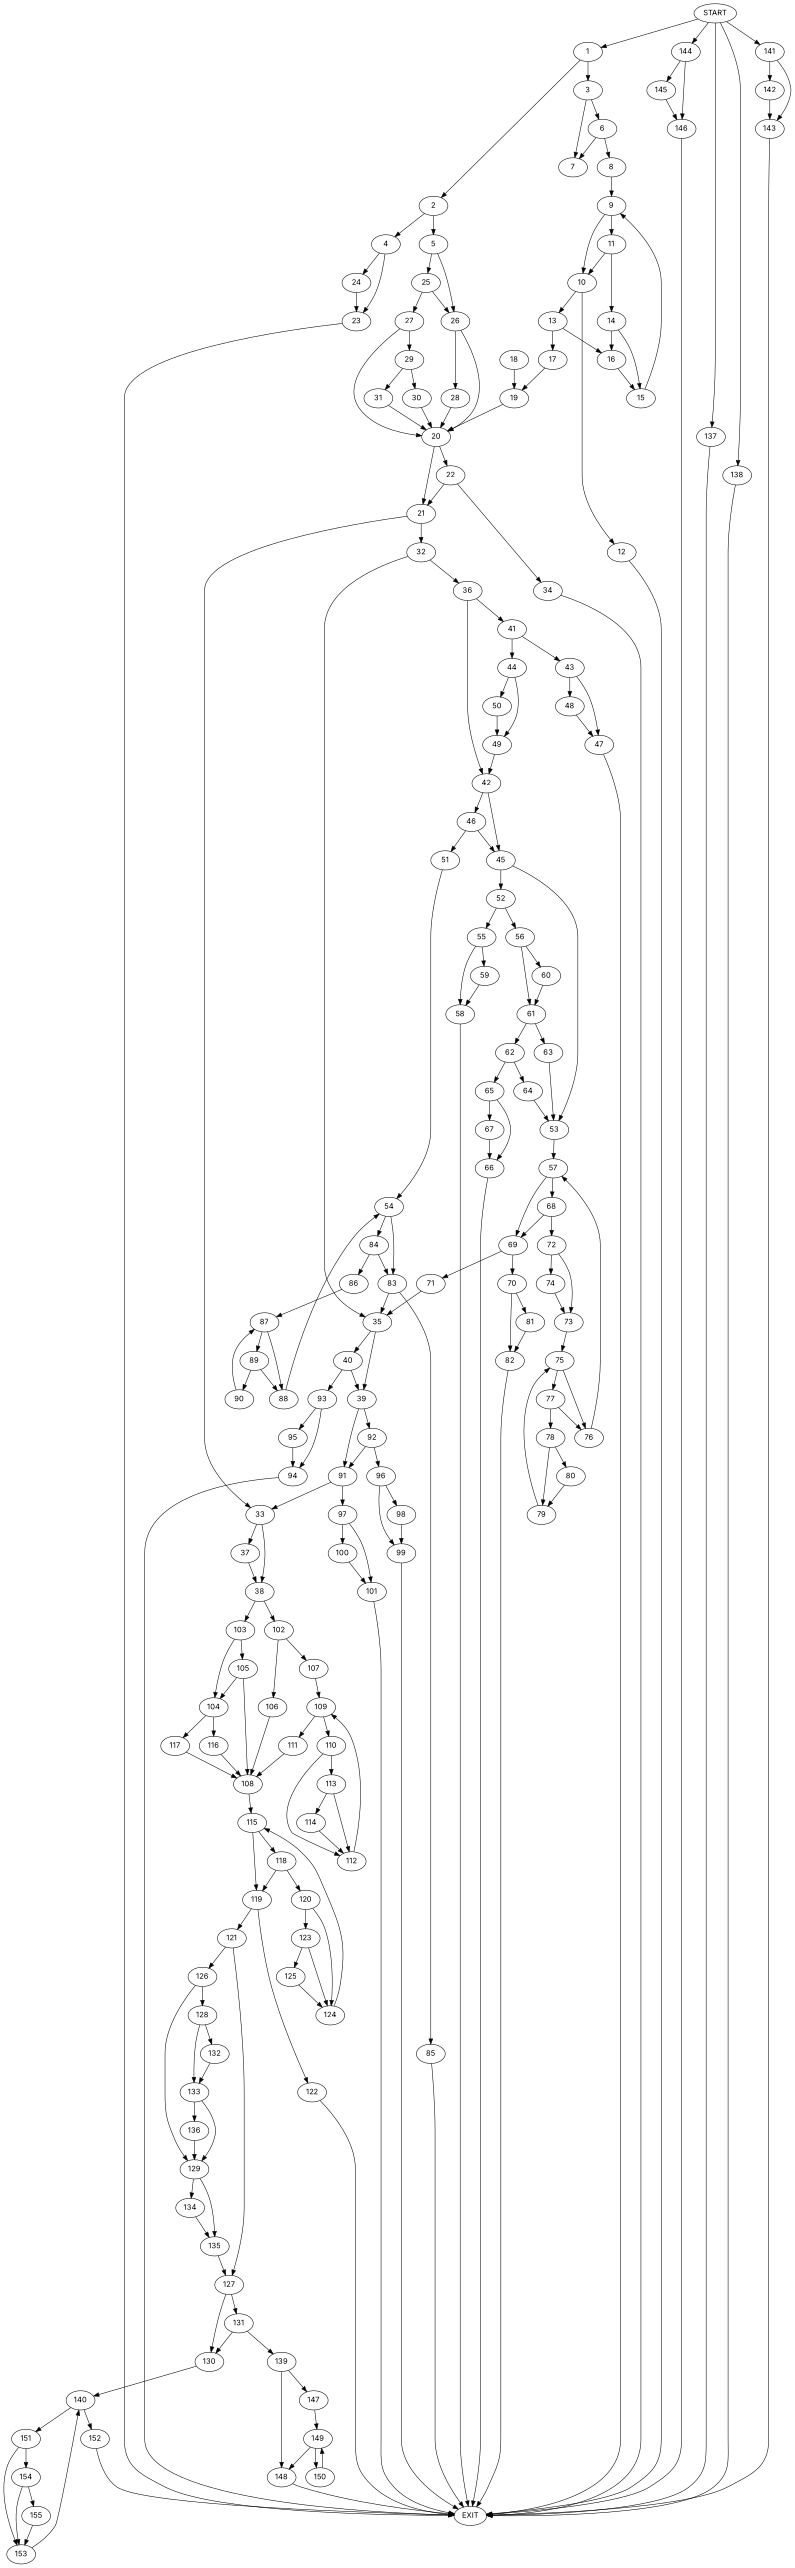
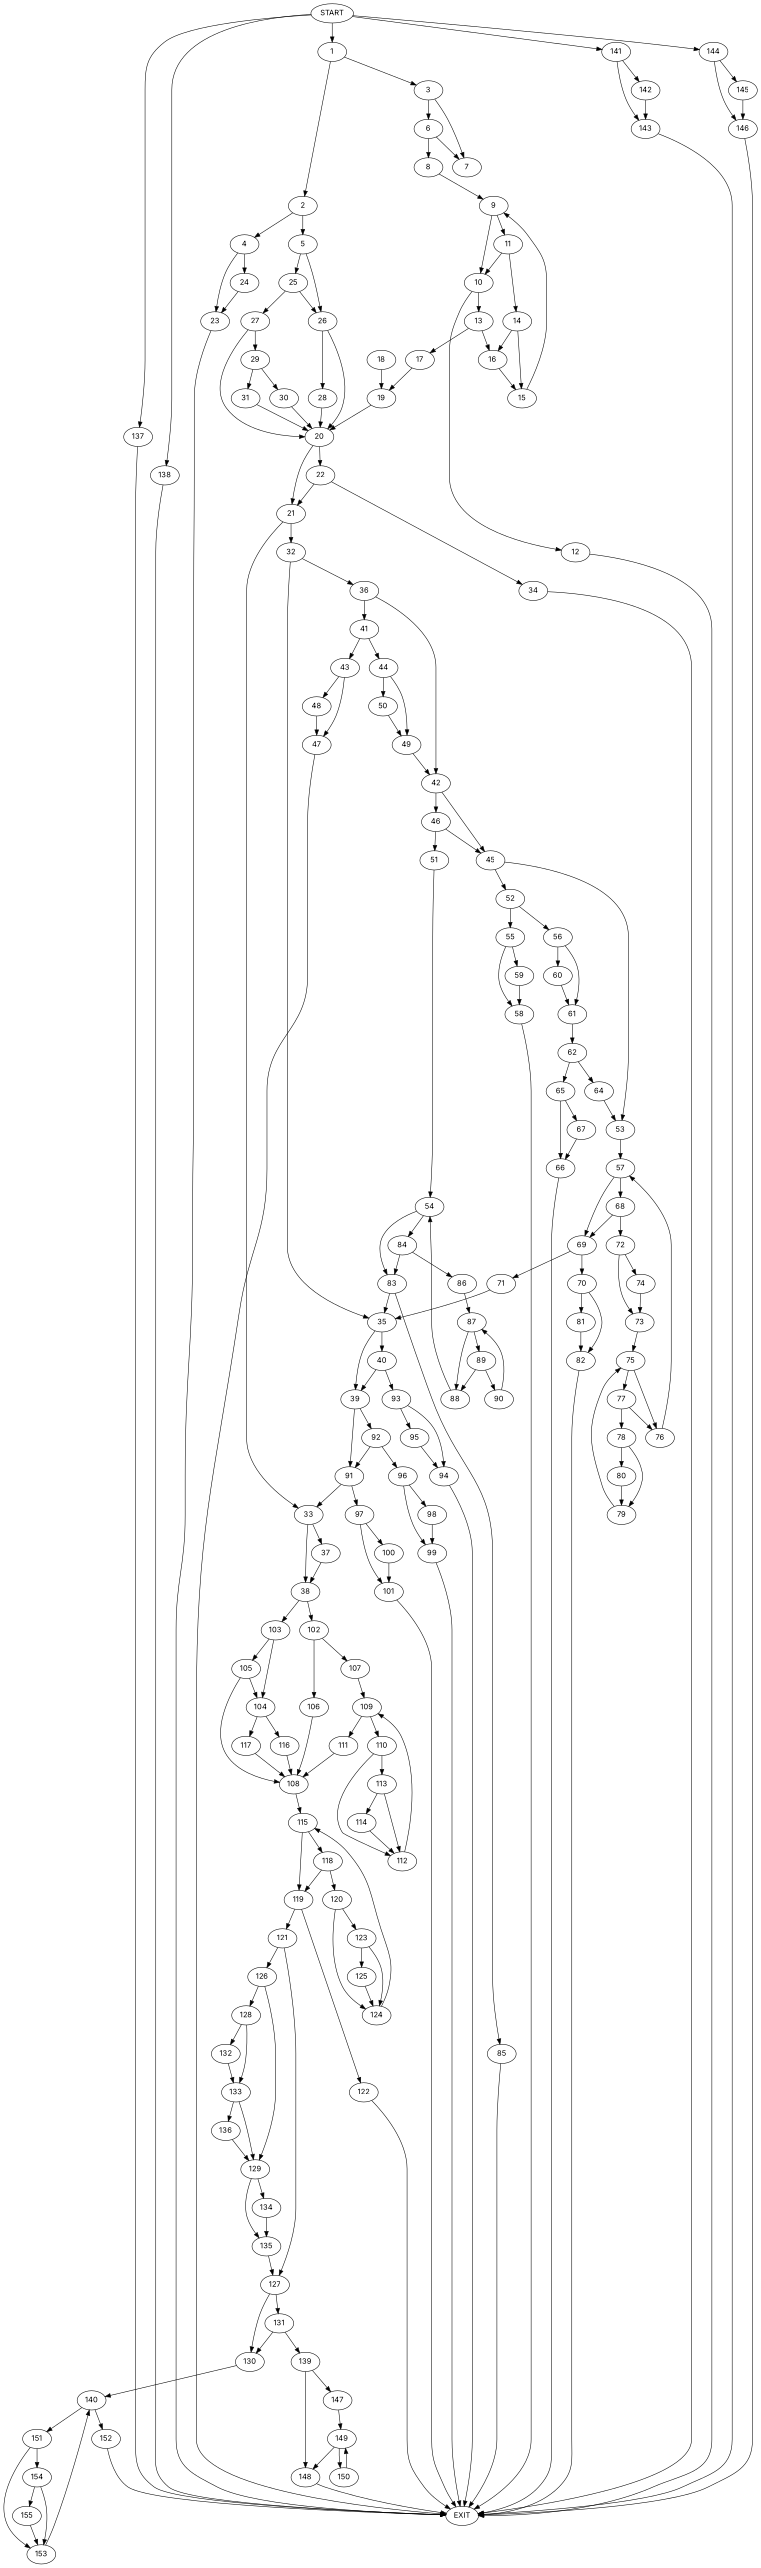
(548, 1053) -> none
